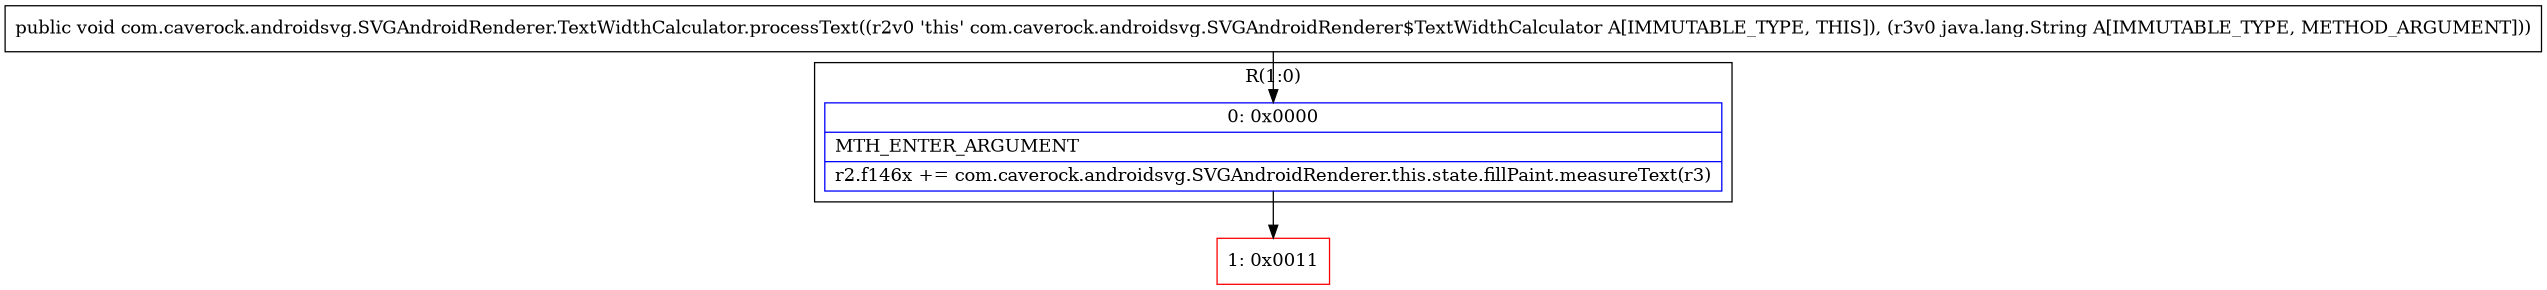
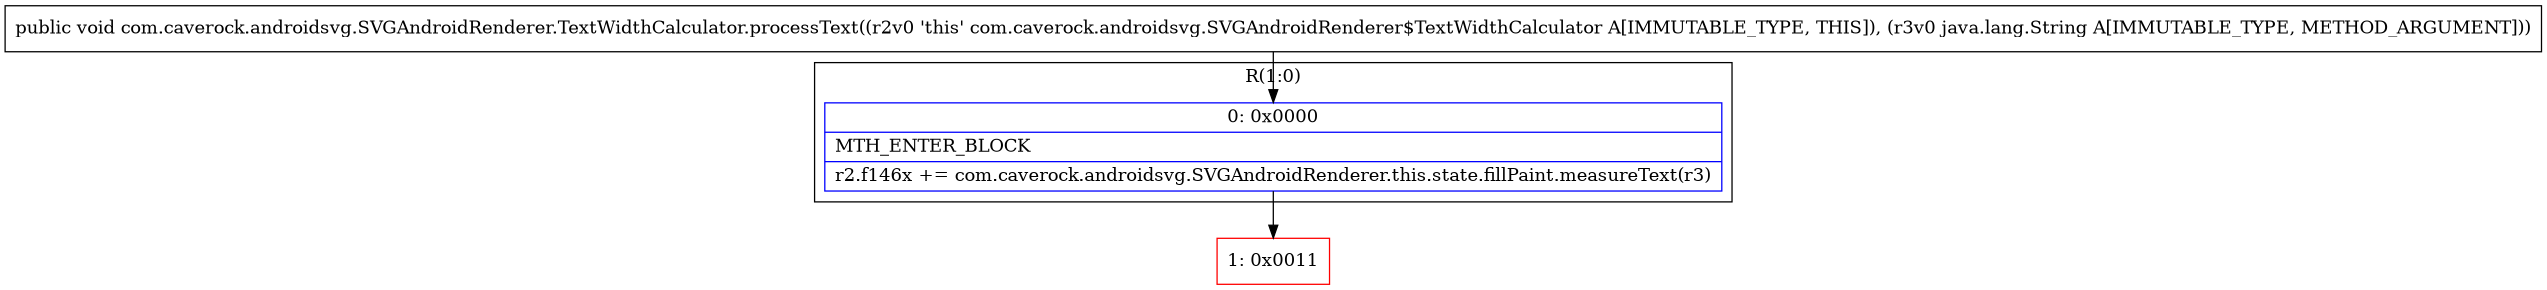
(957, 146) -> (933, 146)
